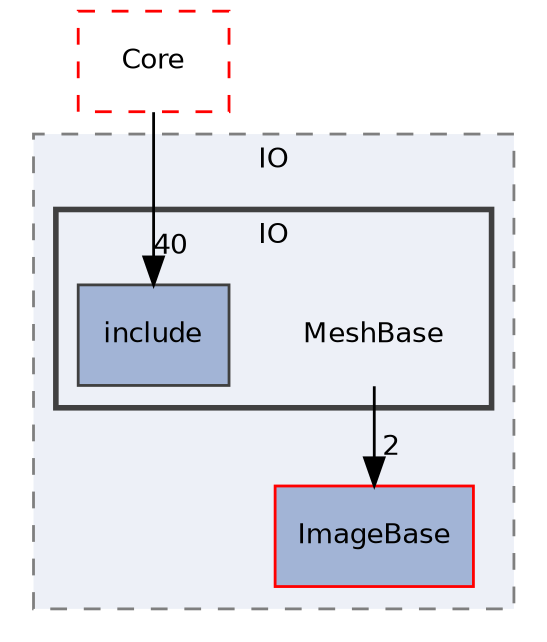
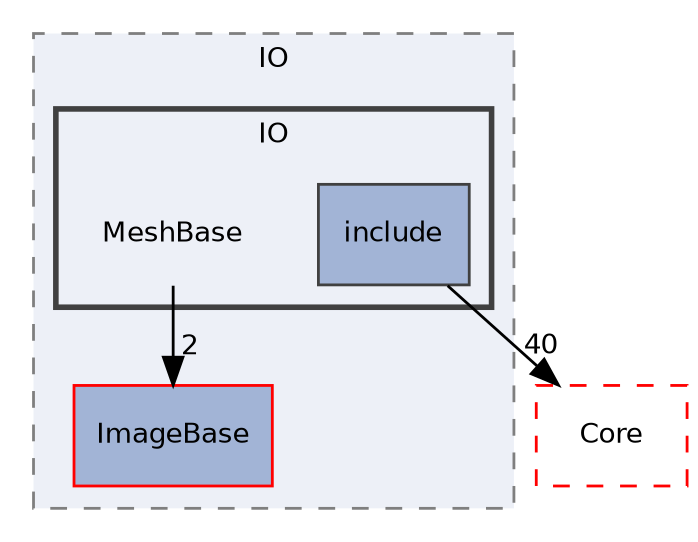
(154, 184) -> (492, 326)
